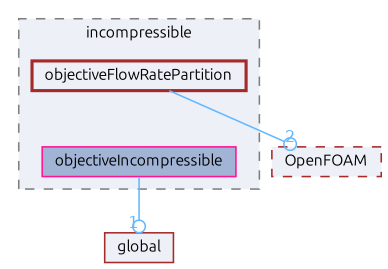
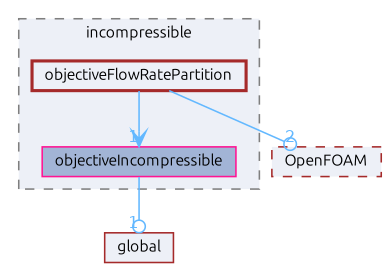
none -> (139, 111)
